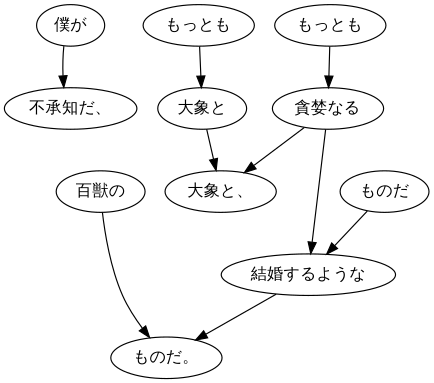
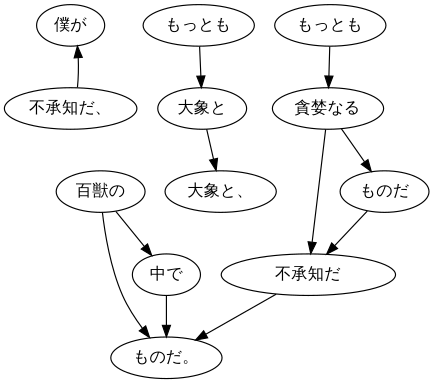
(63, 61) -> (78, 73)
(279, 146) -> (353, 145)
none -> (166, 275)
(308, 275) -> (308, 275)
